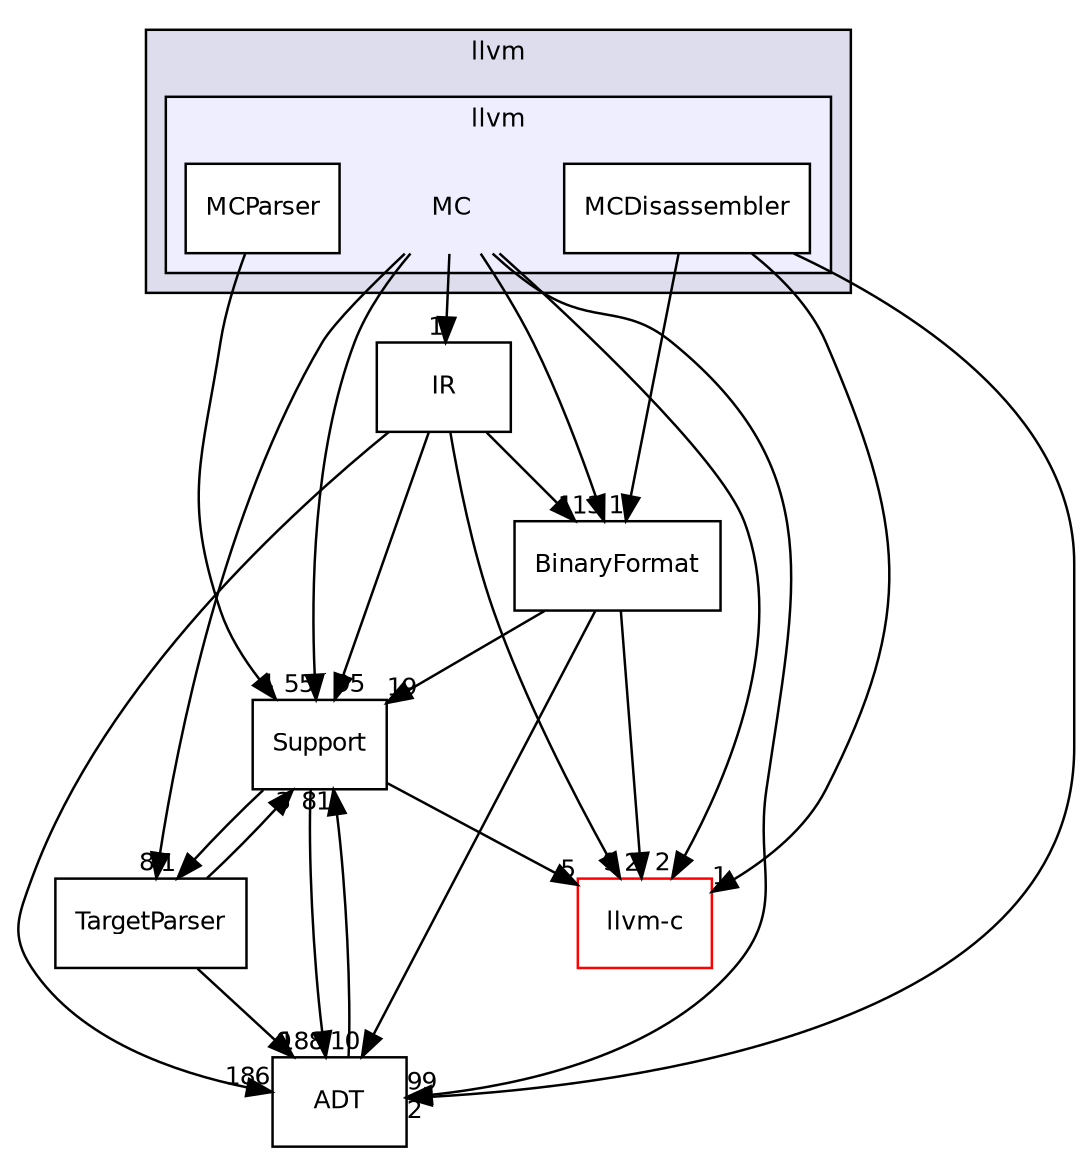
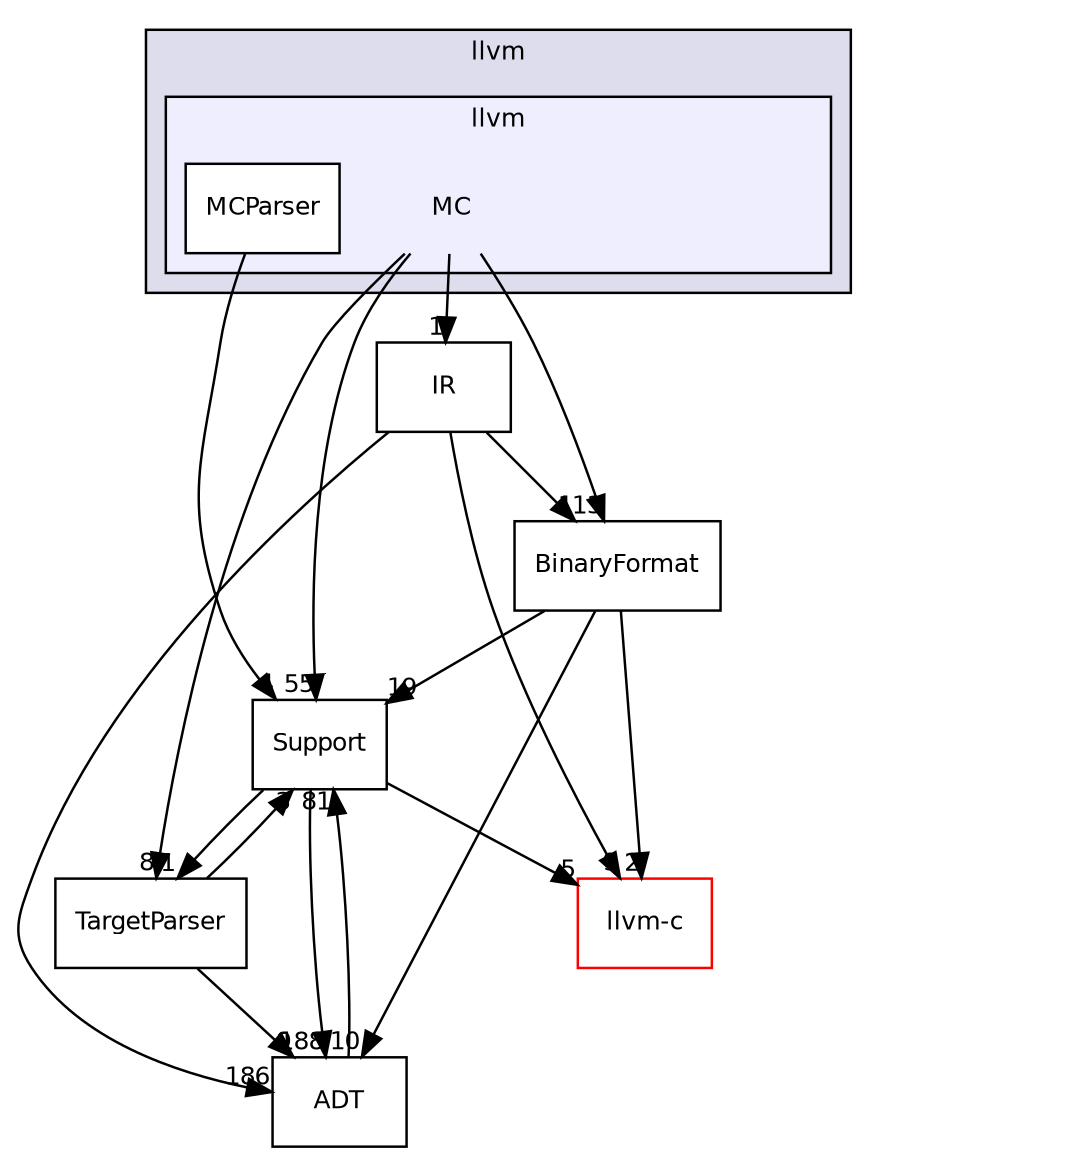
(687, 208) -> none
(741, 515) -> none
(386, 554) -> none
(779, 706) -> none
